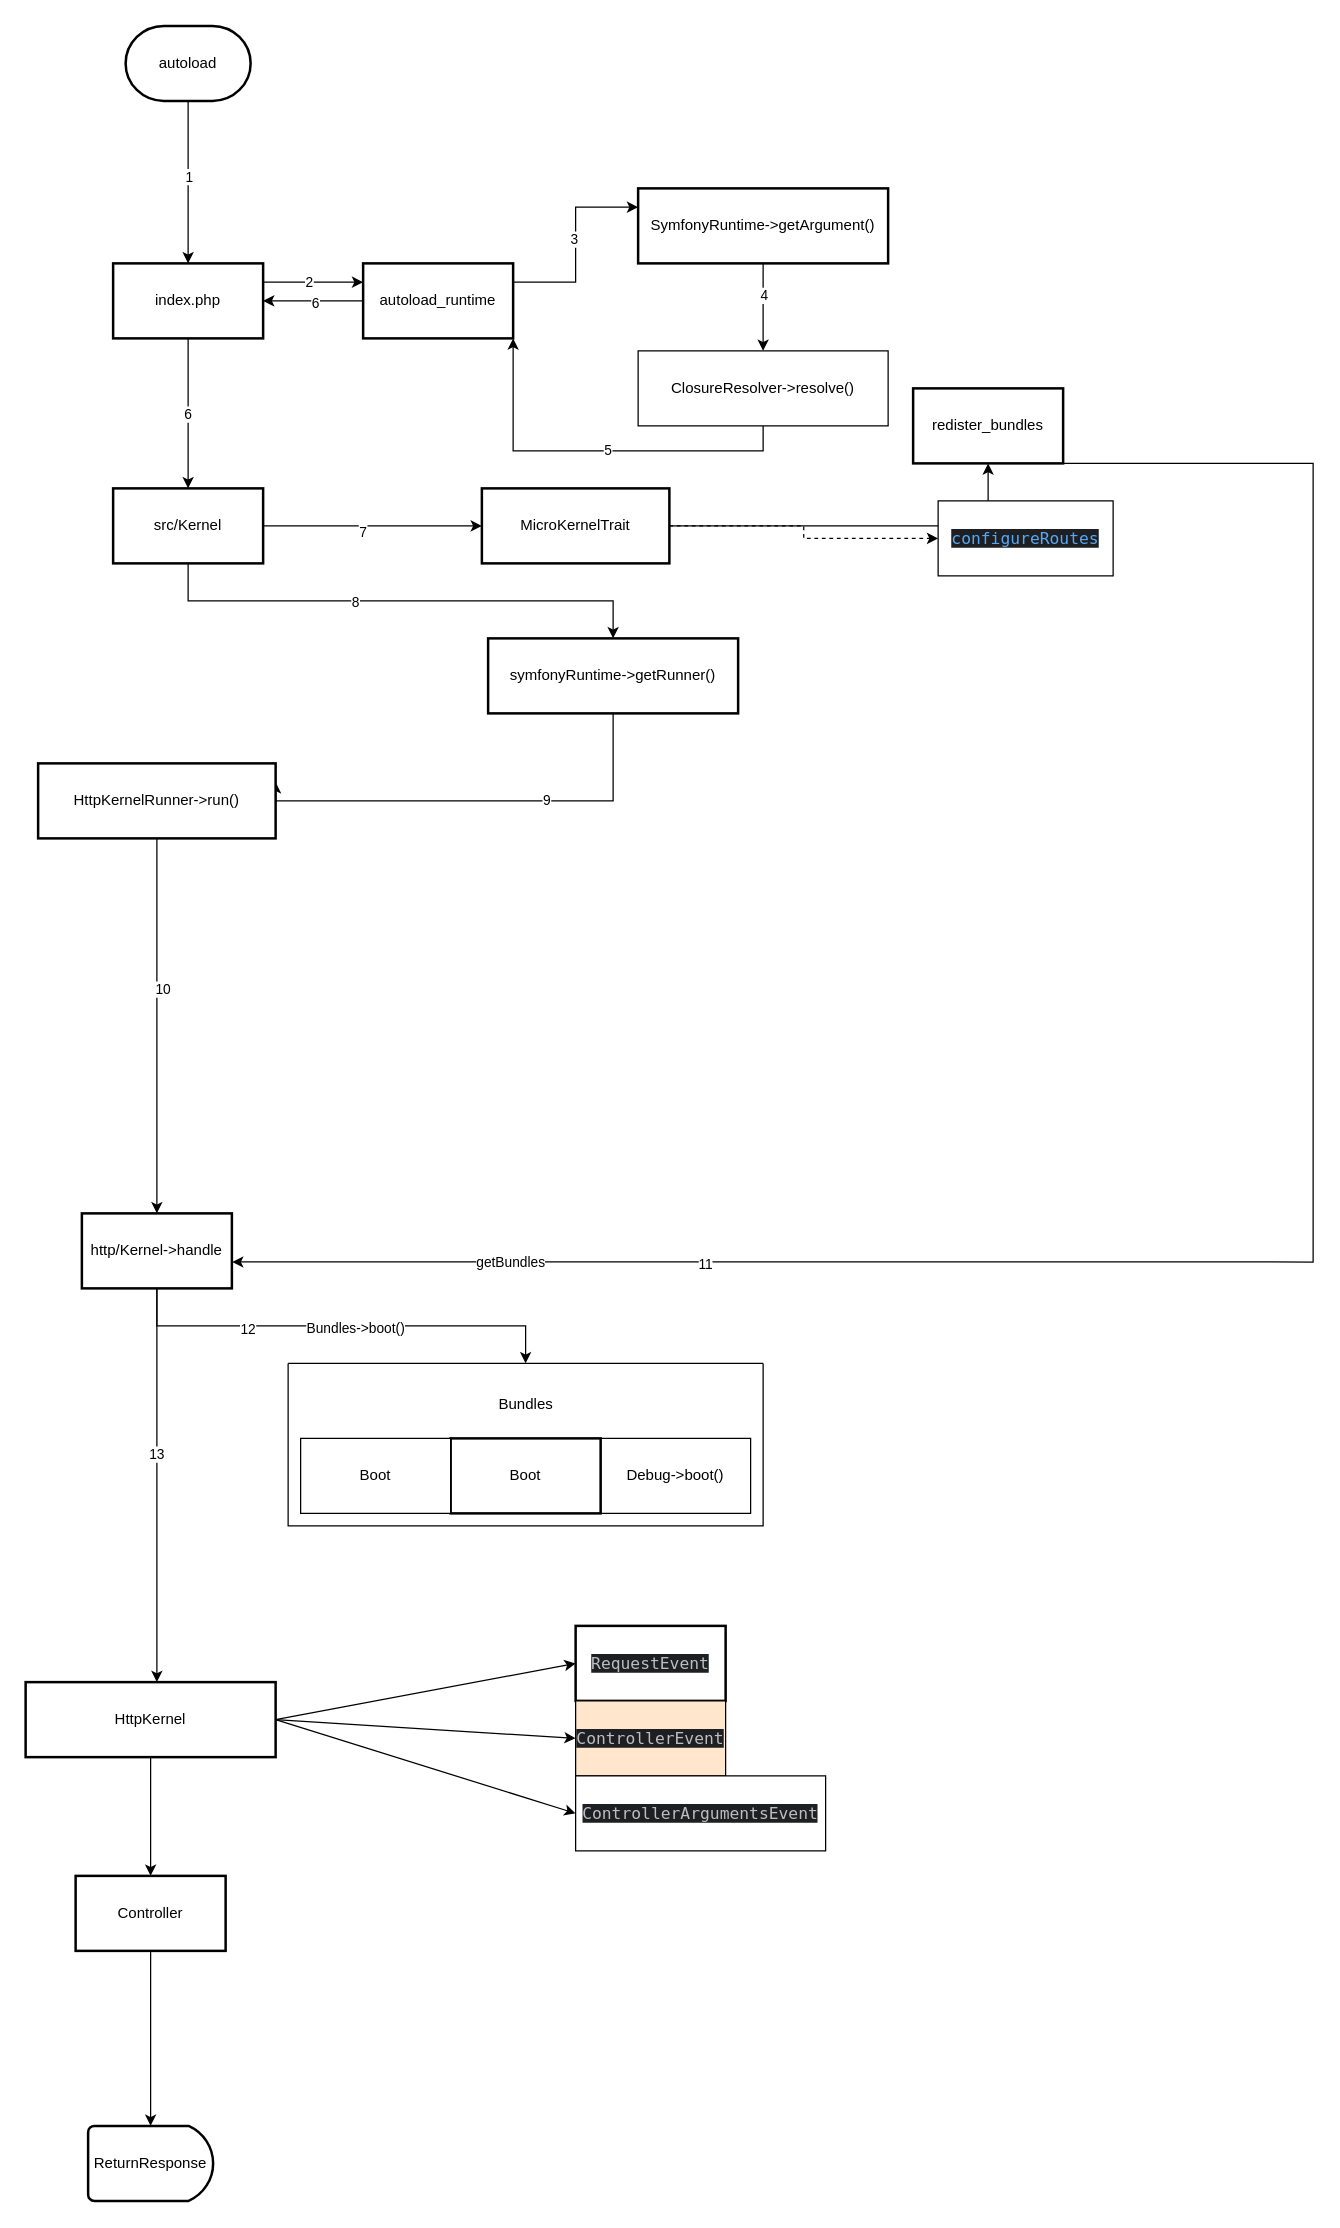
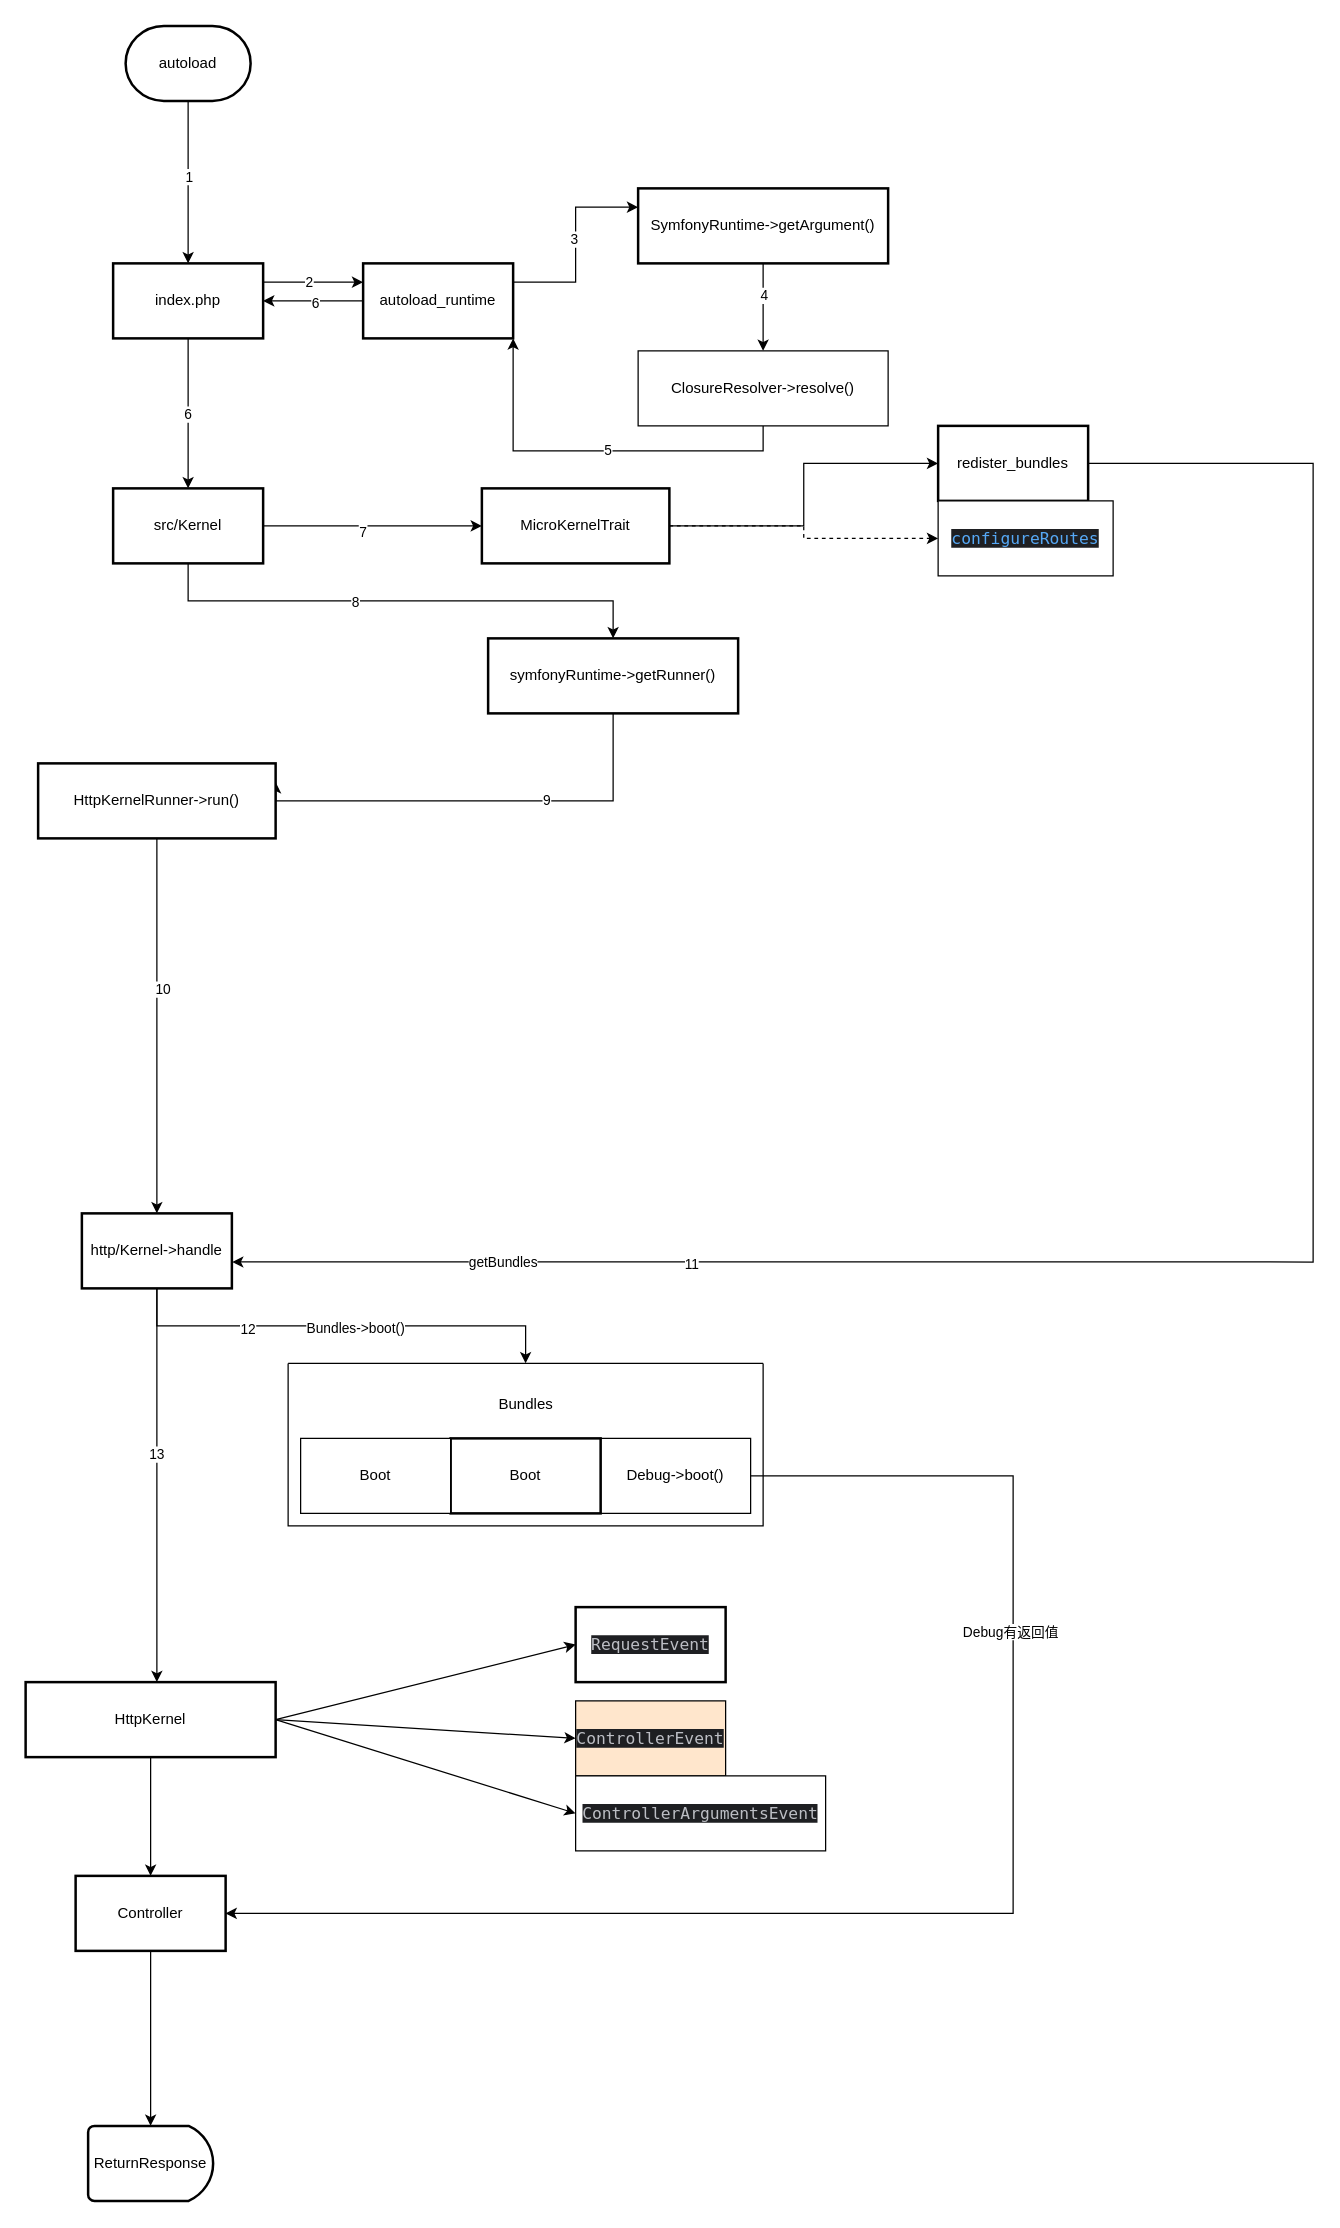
(988, 426) -> (1013, 463)
(651, 1663) -> (651, 1644)
none -> (973, 1913)
